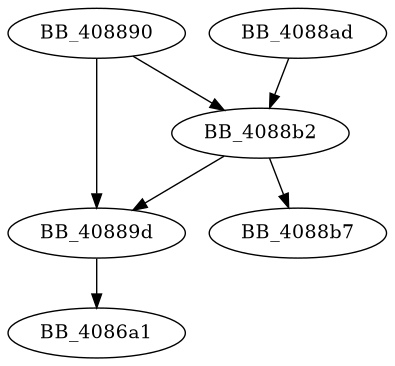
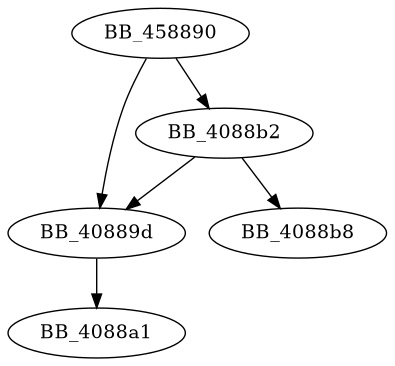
(97, 33) -> (161, 33)
(298, 33) -> none
(298, 233) -> (298, 233)
(97, 333) -> (97, 333)
